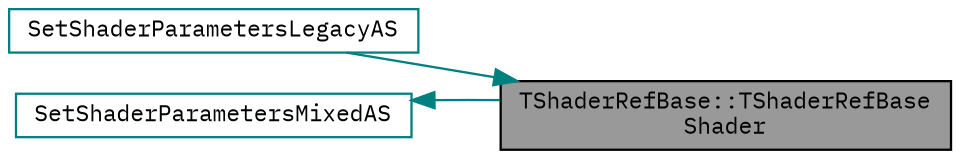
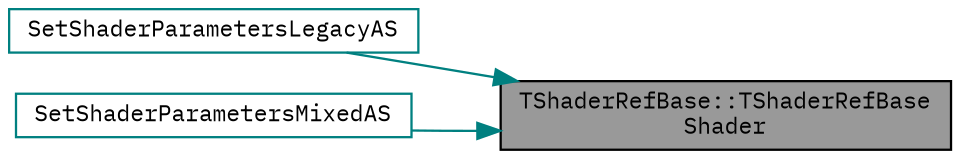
(468, 100) -> (444, 131)
